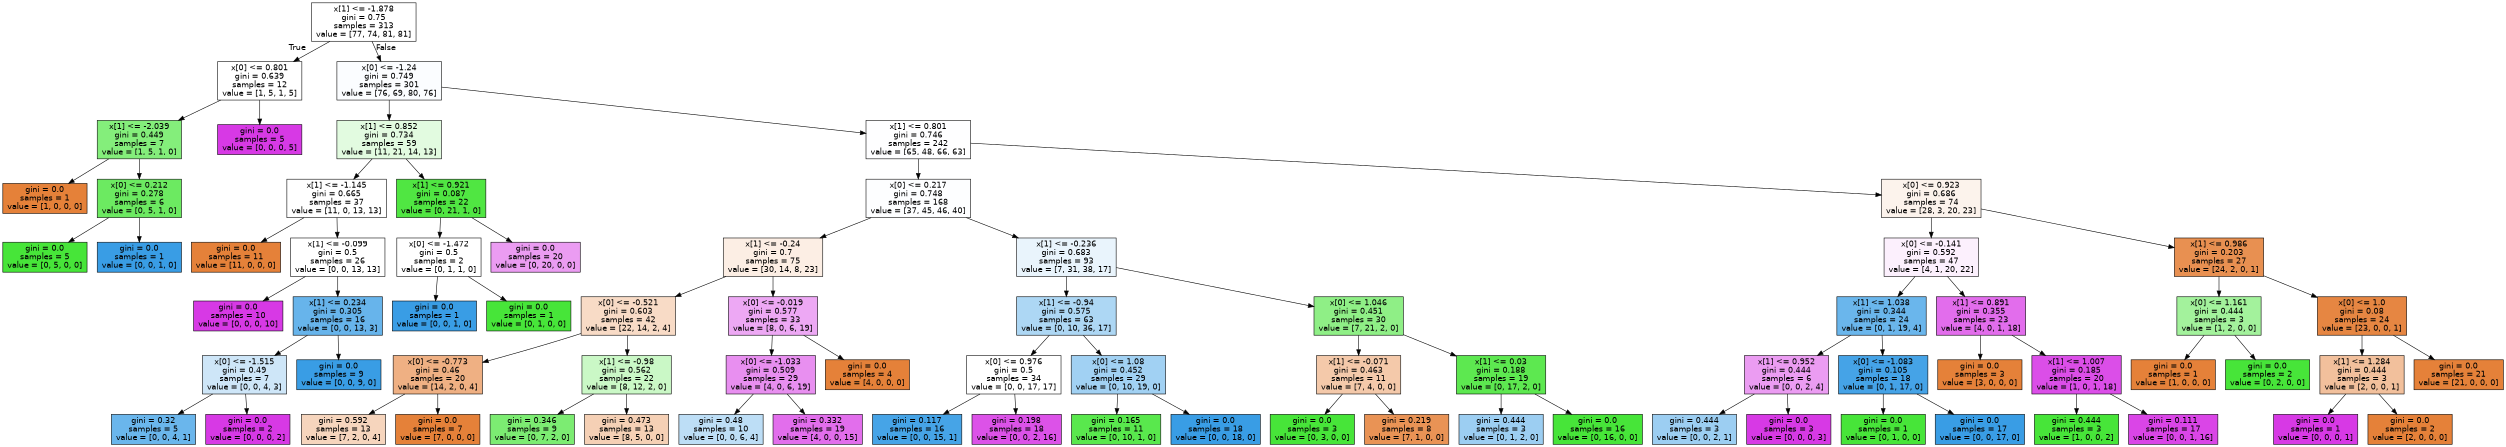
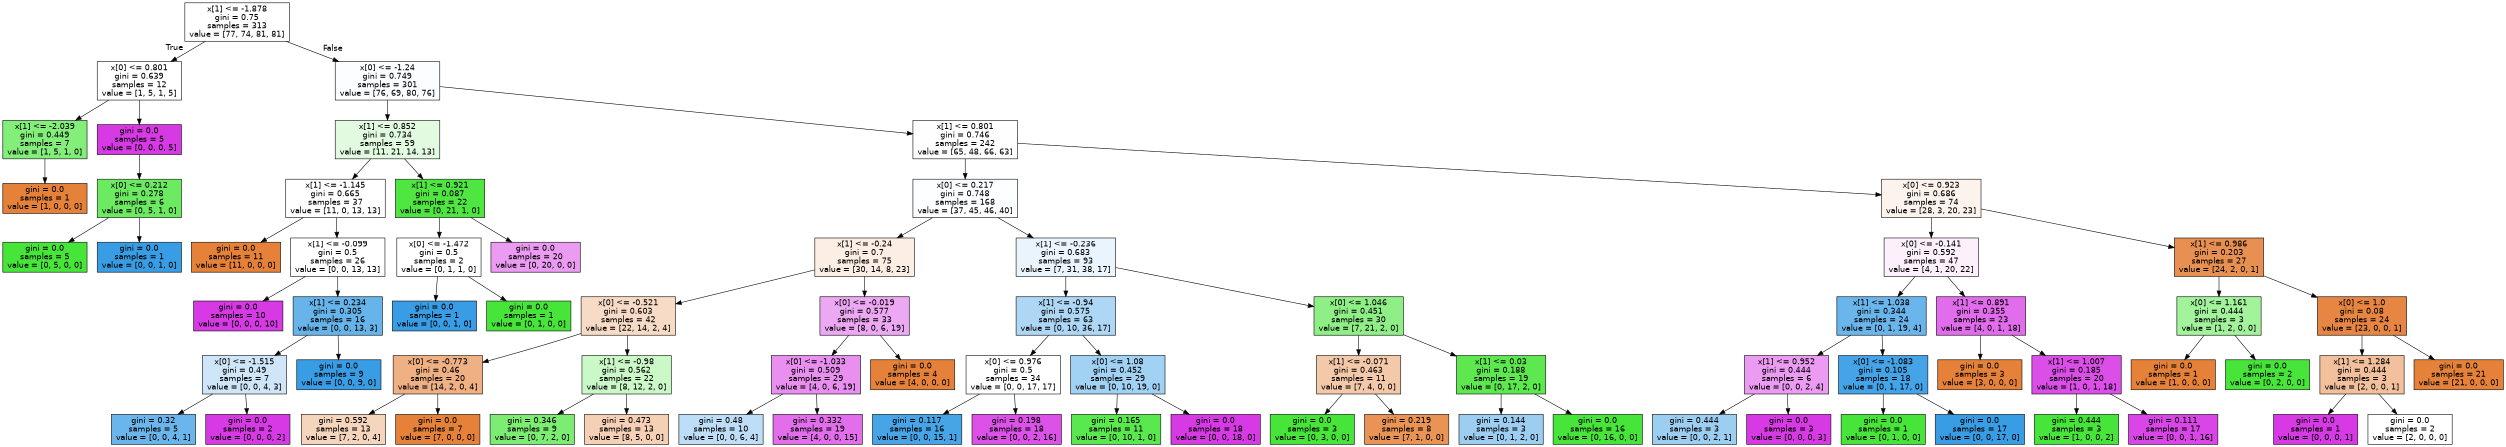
(139, 166) -> (139, 164)
(1216, 429) -> (1216, 429)
(1501, 429) -> (1501, 429)
(2410, 429) -> (2410, 429)
